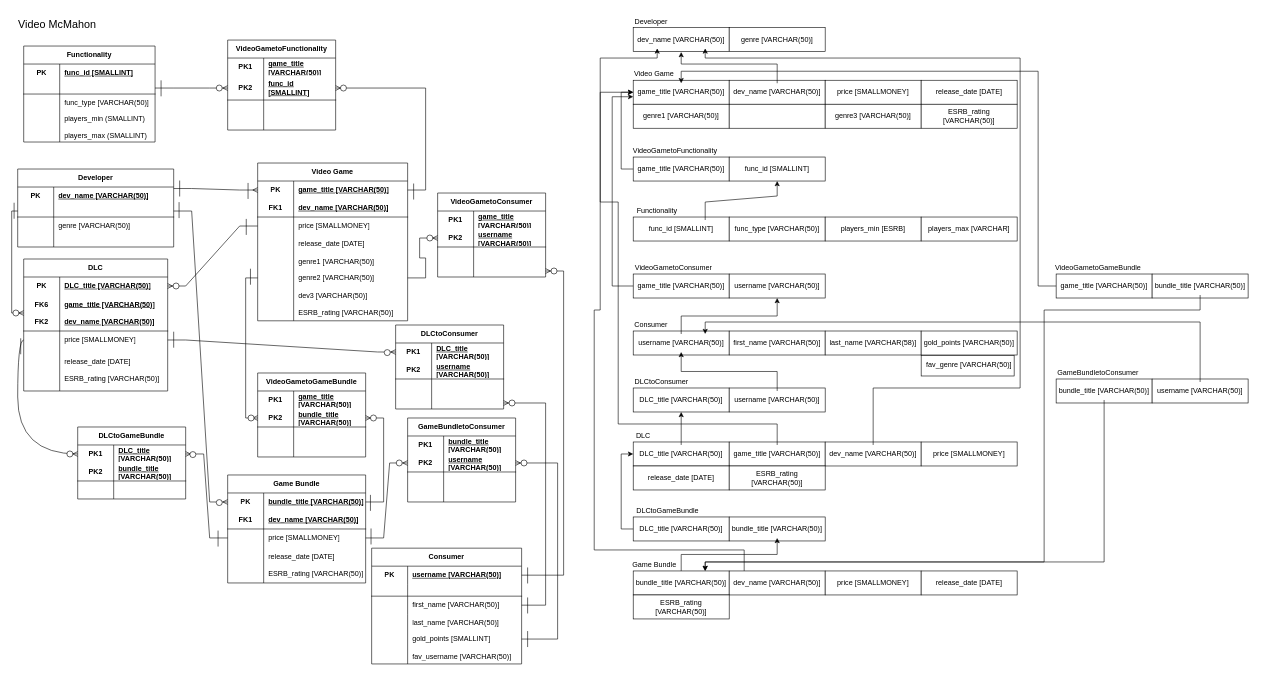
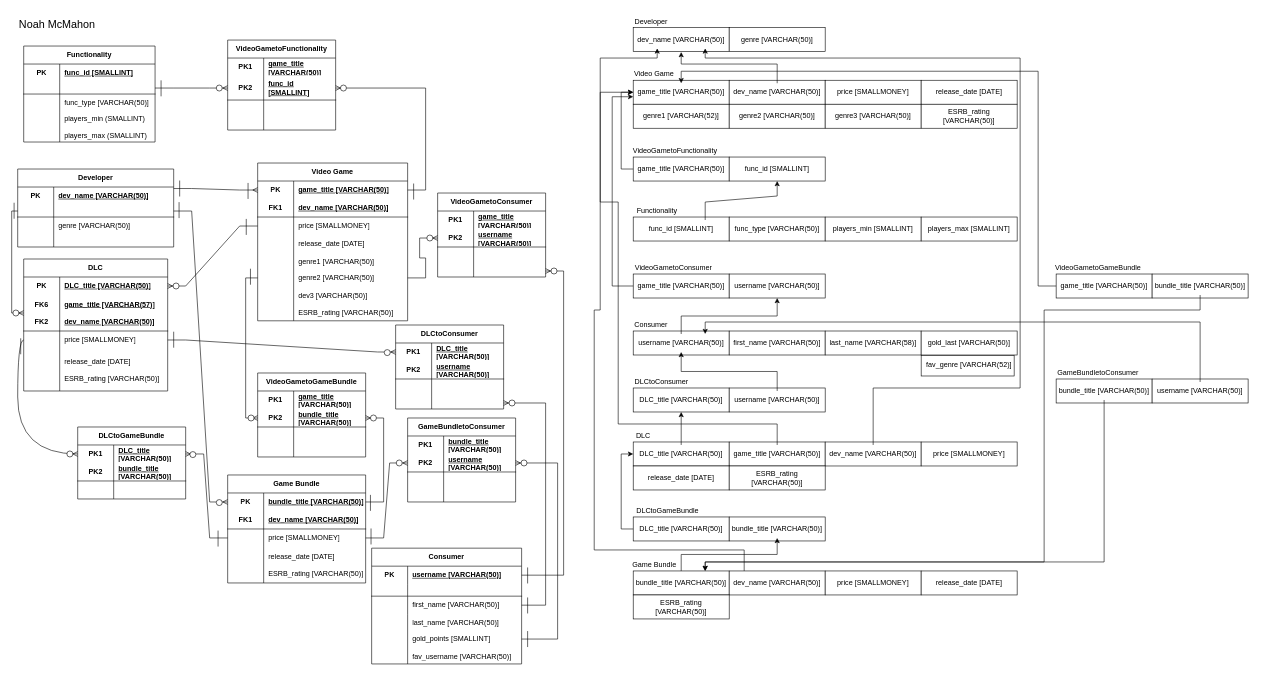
(57, 25) -> (57, 25)
(681, 116) -> (681, 116)
none -> (777, 116)
(873, 229) -> (873, 229)
(969, 229) -> (969, 229)
(110, 313) -> (110, 313)
(969, 343) -> (969, 343)
(969, 365) -> (969, 365)
